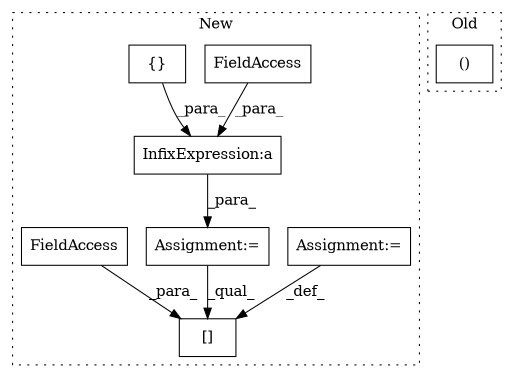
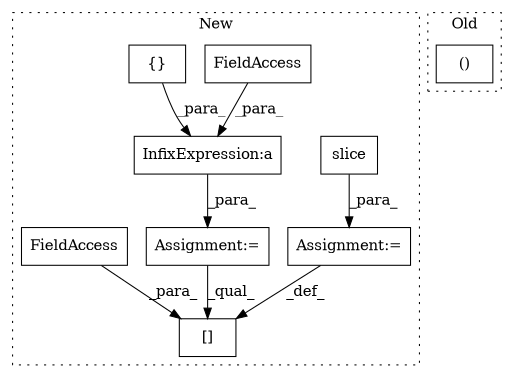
none -> (349, 155)
